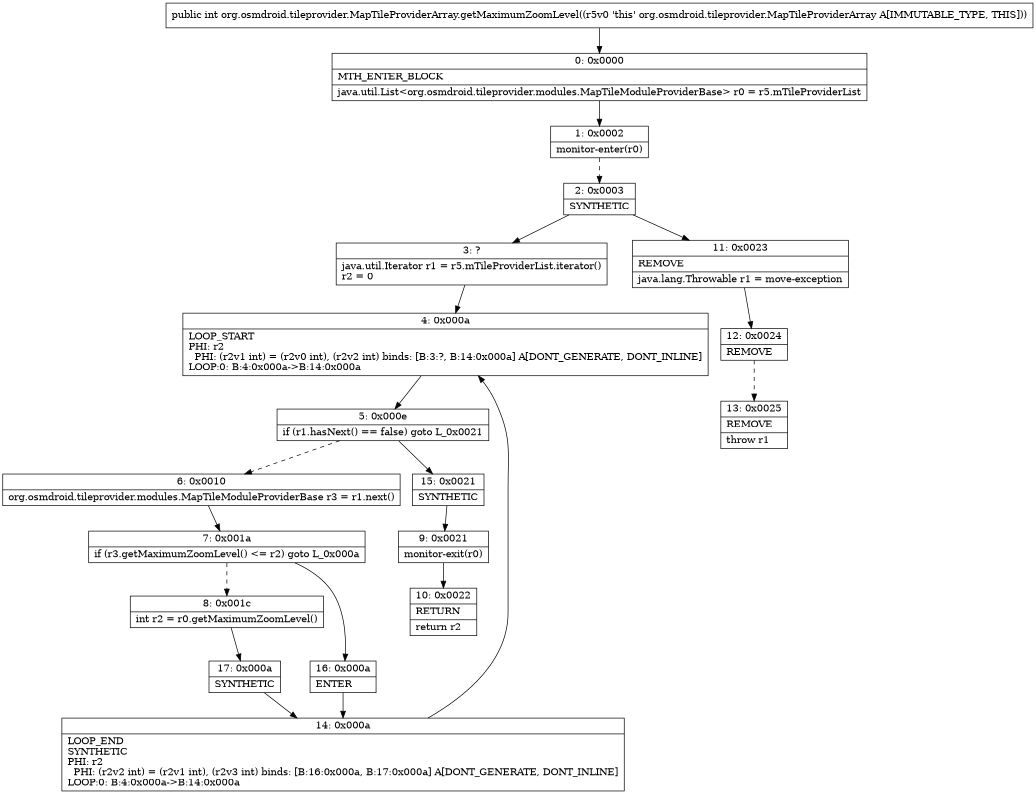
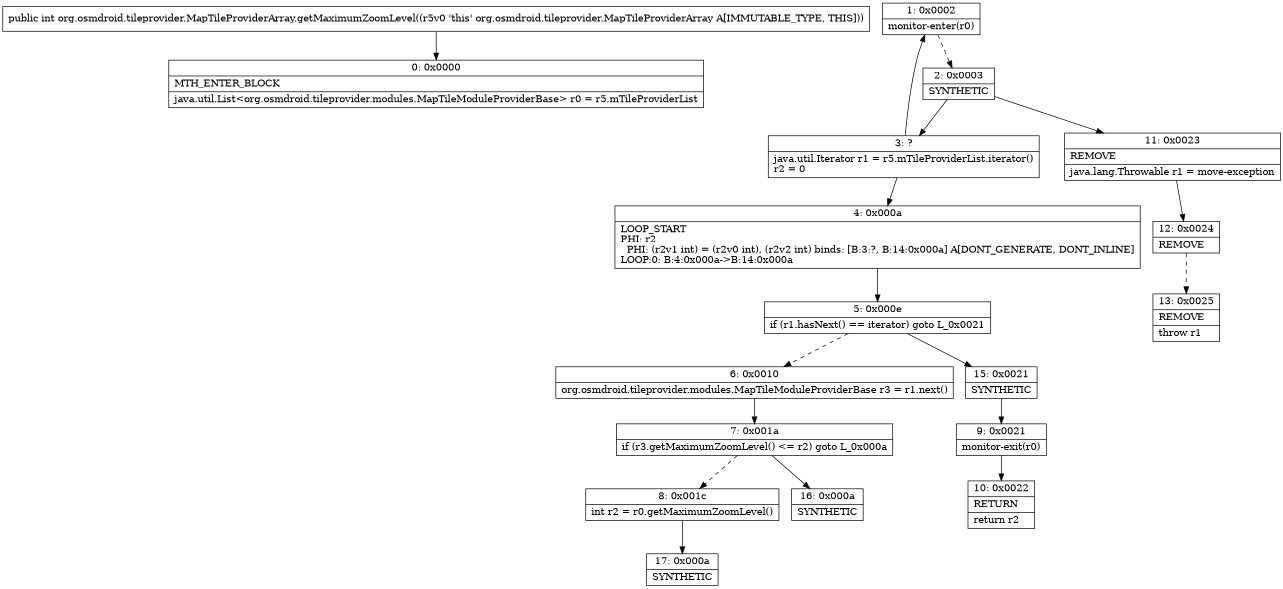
(600, 110) -> (911, 88)
(383, 432) -> (878, 325)
(334, 684) -> (827, 512)
(343, 755) -> none
